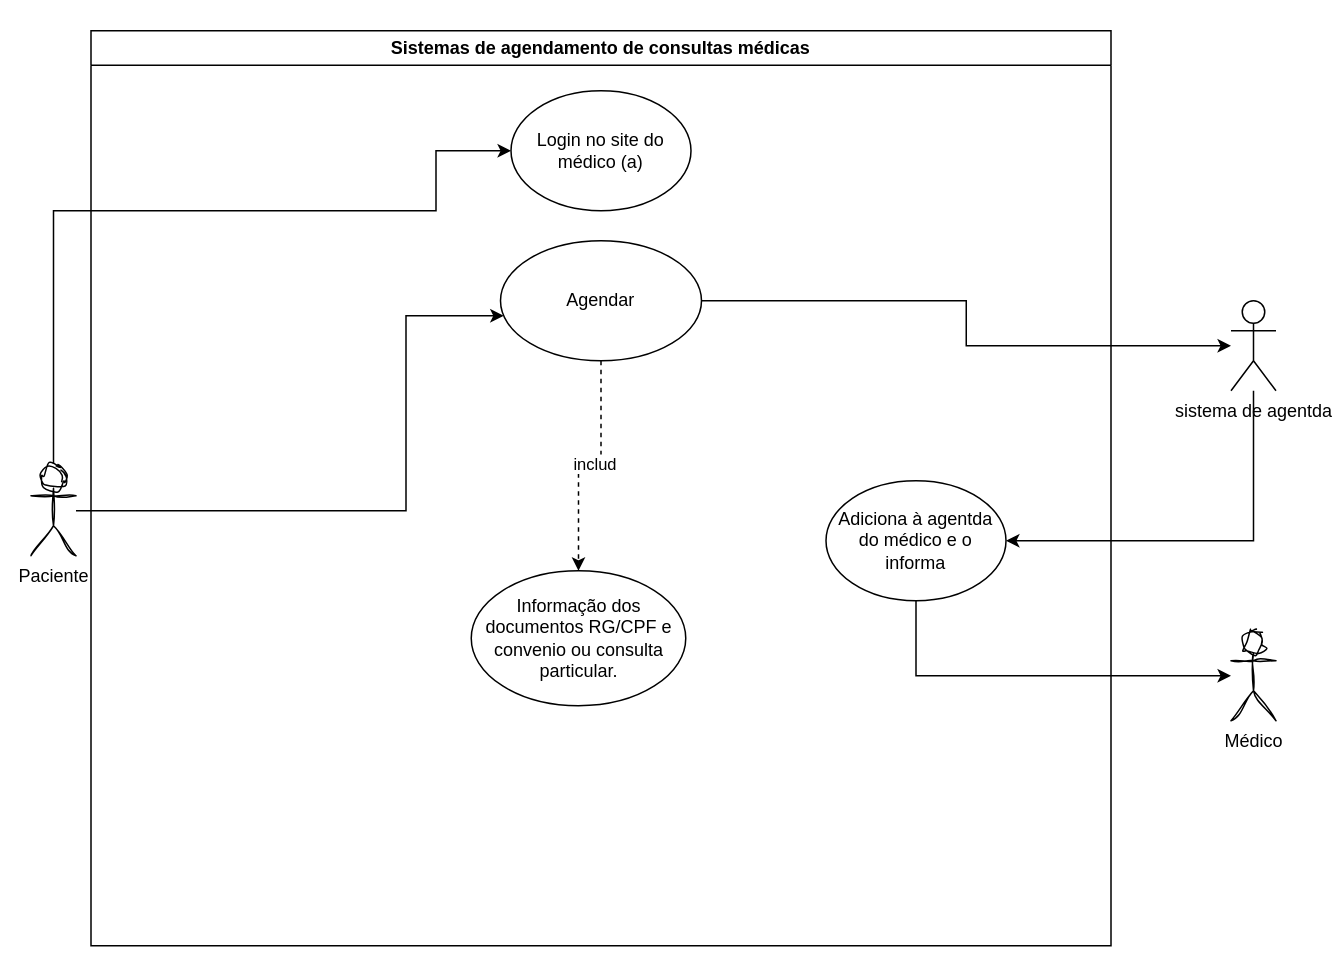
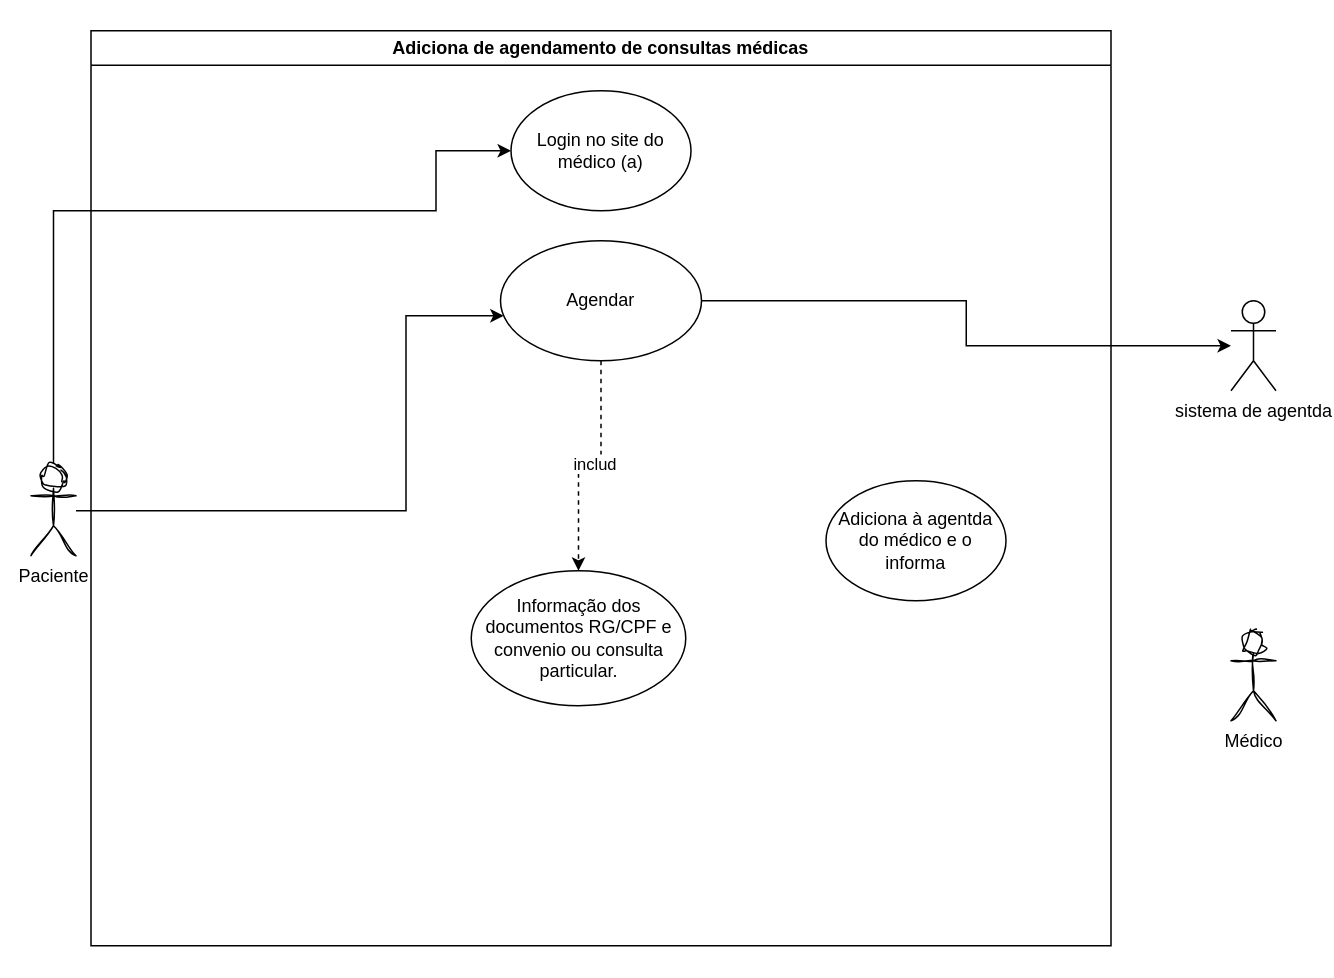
(601, 49) -> (601, 49)
(1210, 541) -> none
(1031, 676) -> none
